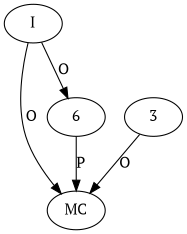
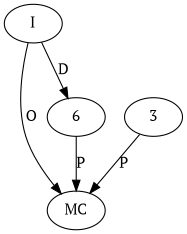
(64, 70) -> (63, 70)
(125, 164) -> (124, 164)
